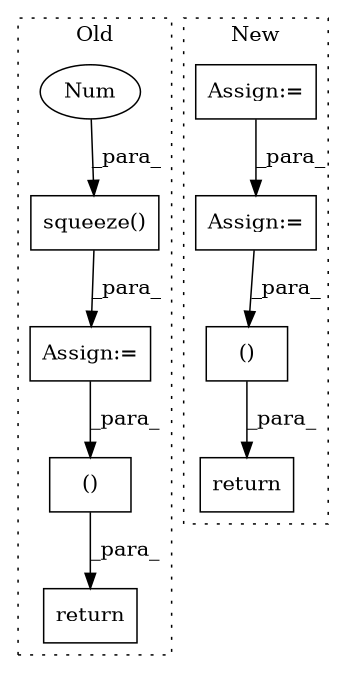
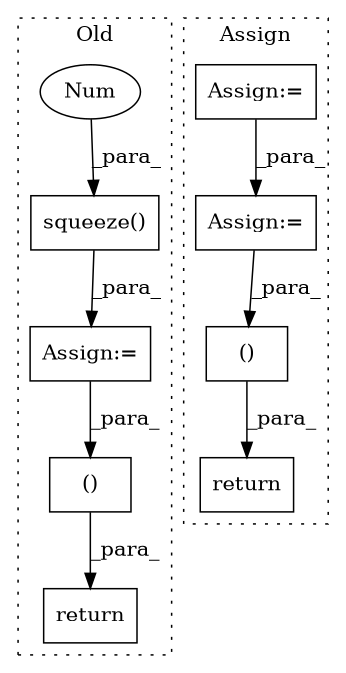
(256, 35) -> (256, 35)
